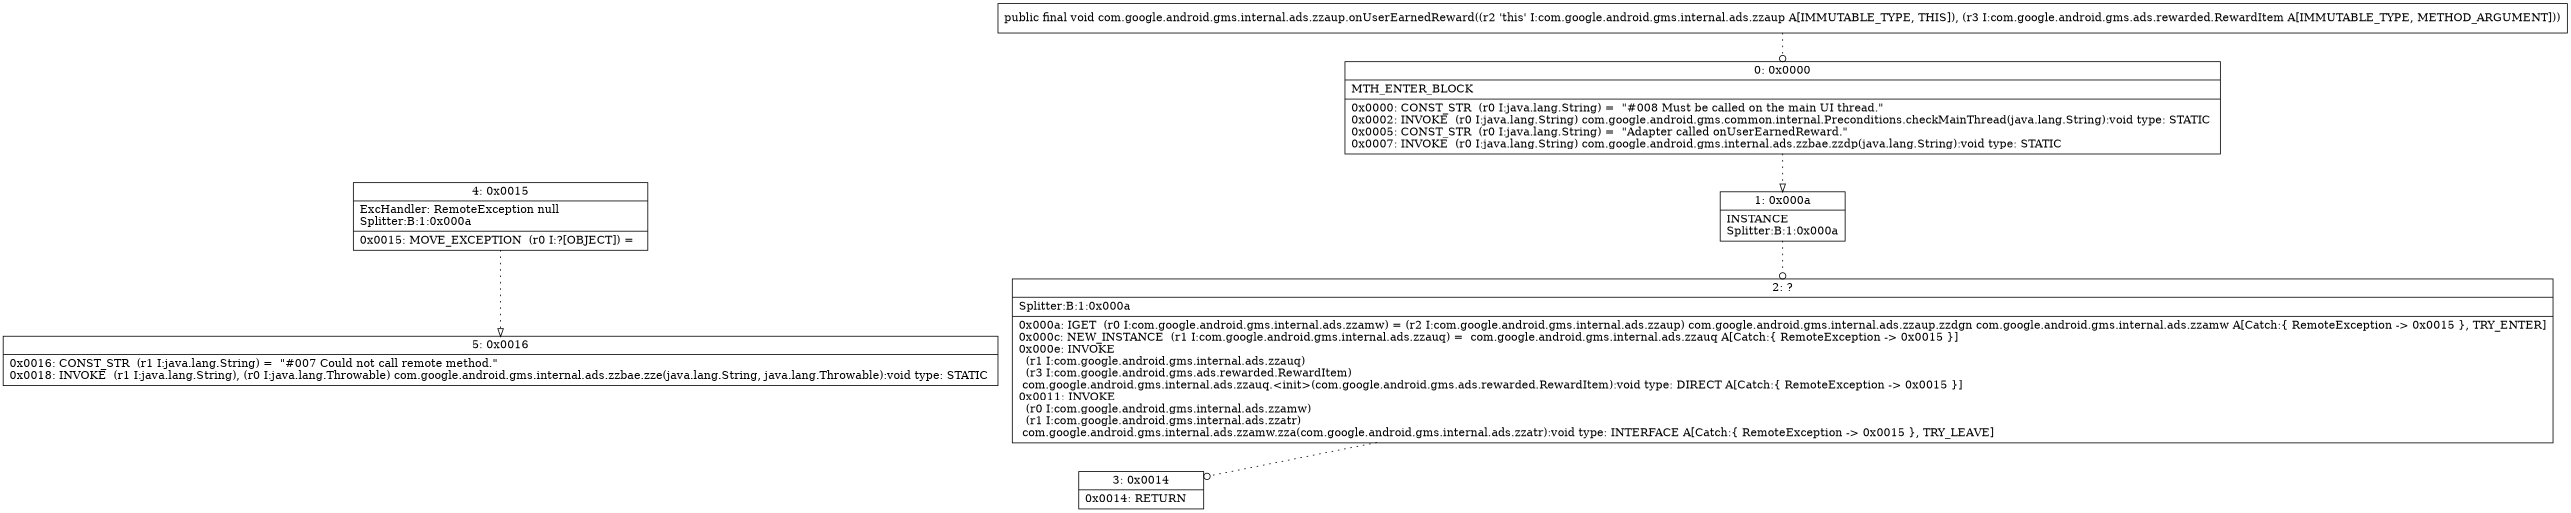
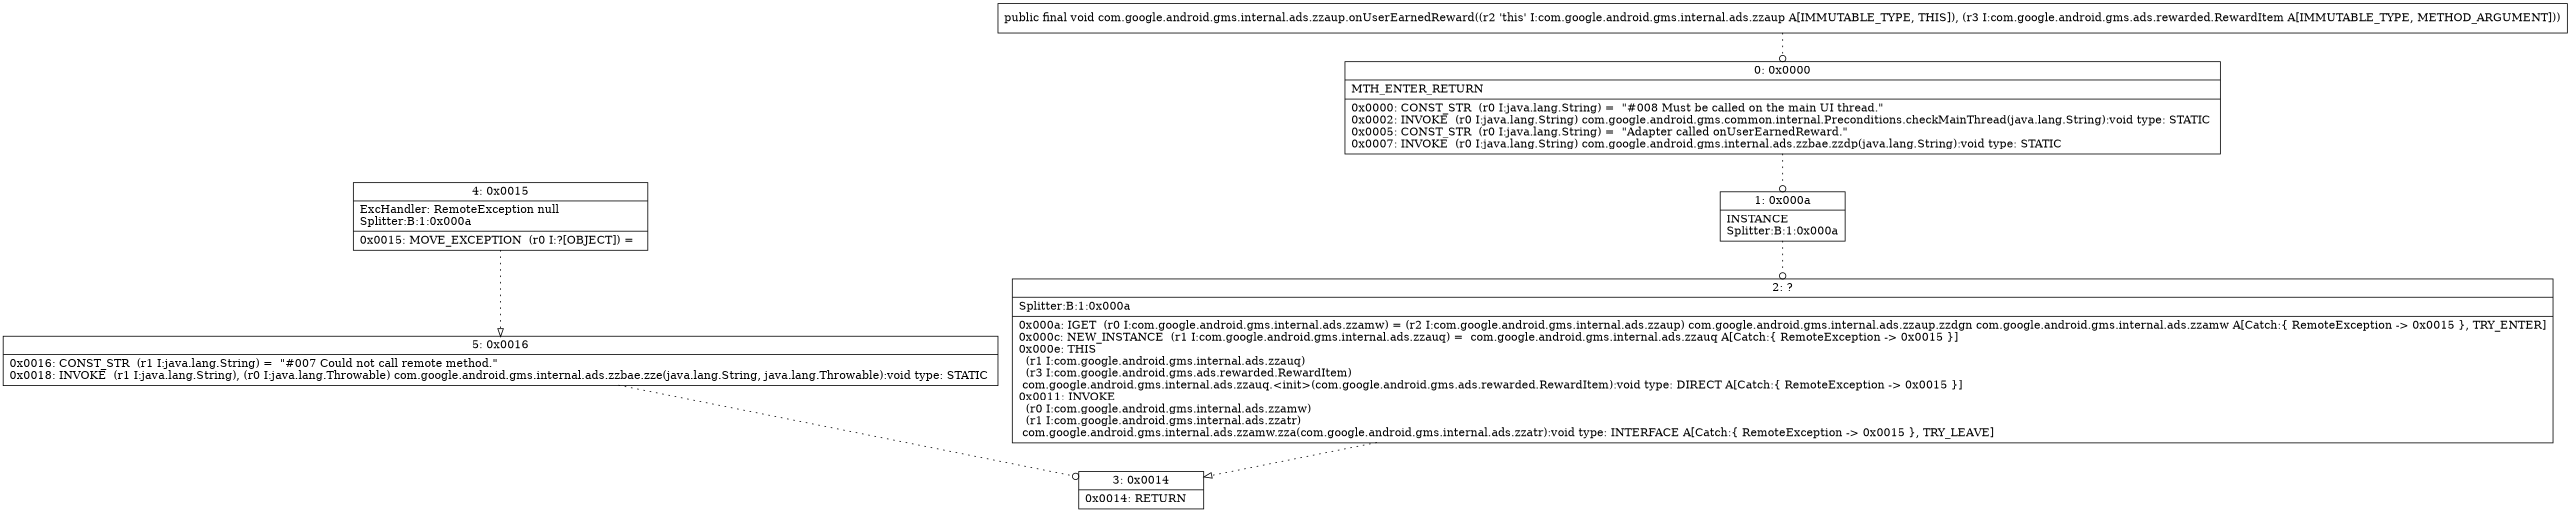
(1413, 89) -> (1417, 89)
(1783, 169) -> (1783, 169)
(1070, 349) -> (1061, 349)
none -> (845, 430)
(1294, 459) -> (1294, 459)
